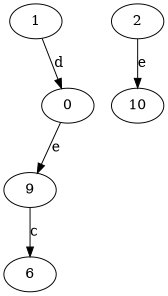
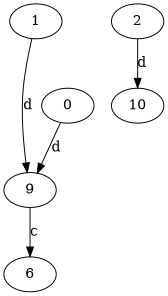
(50, 59) -> (23, 100)
(142, 63) -> (142, 63)
(56, 148) -> (56, 148)
